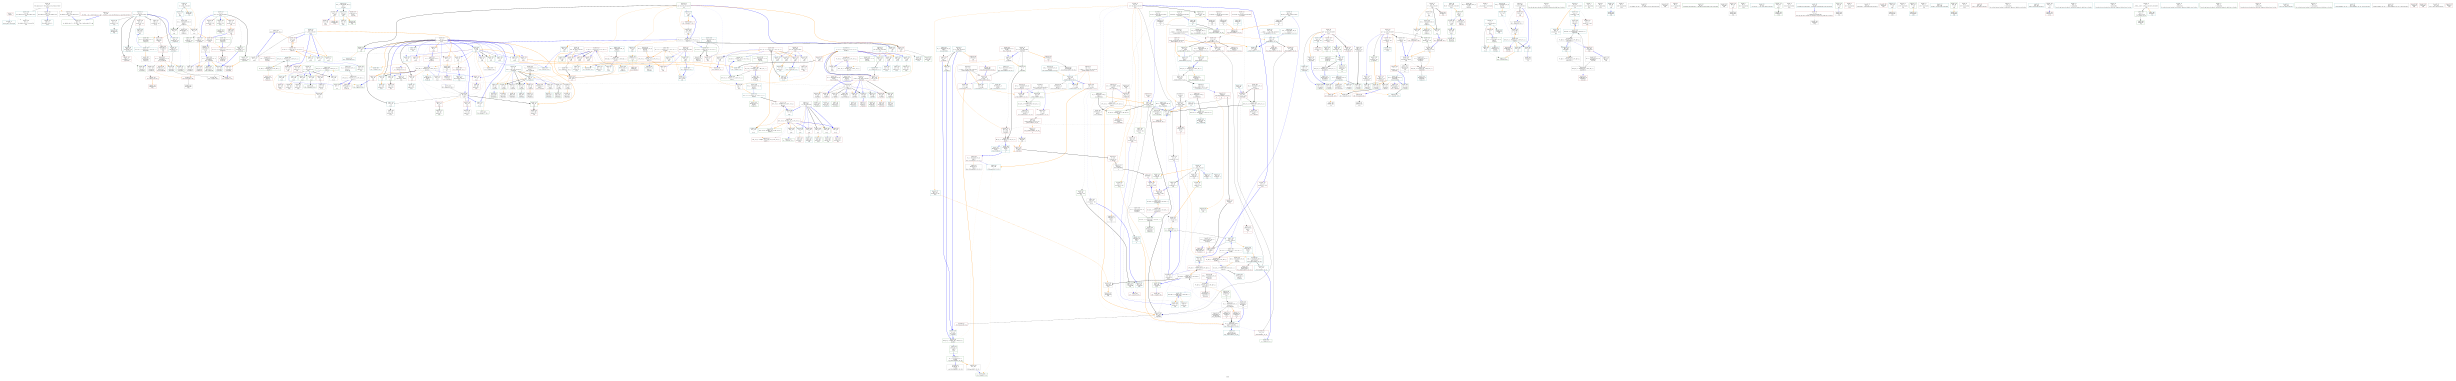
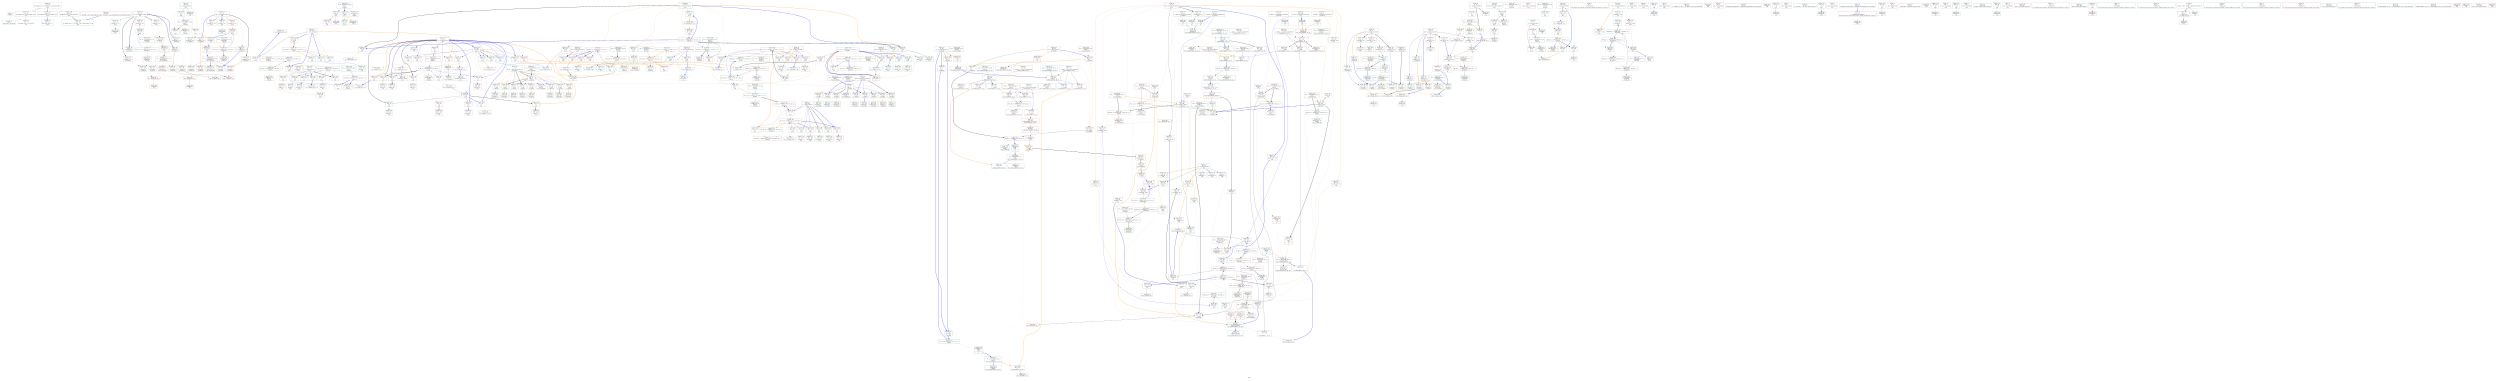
(1215, 43) -> (1217, 54)
